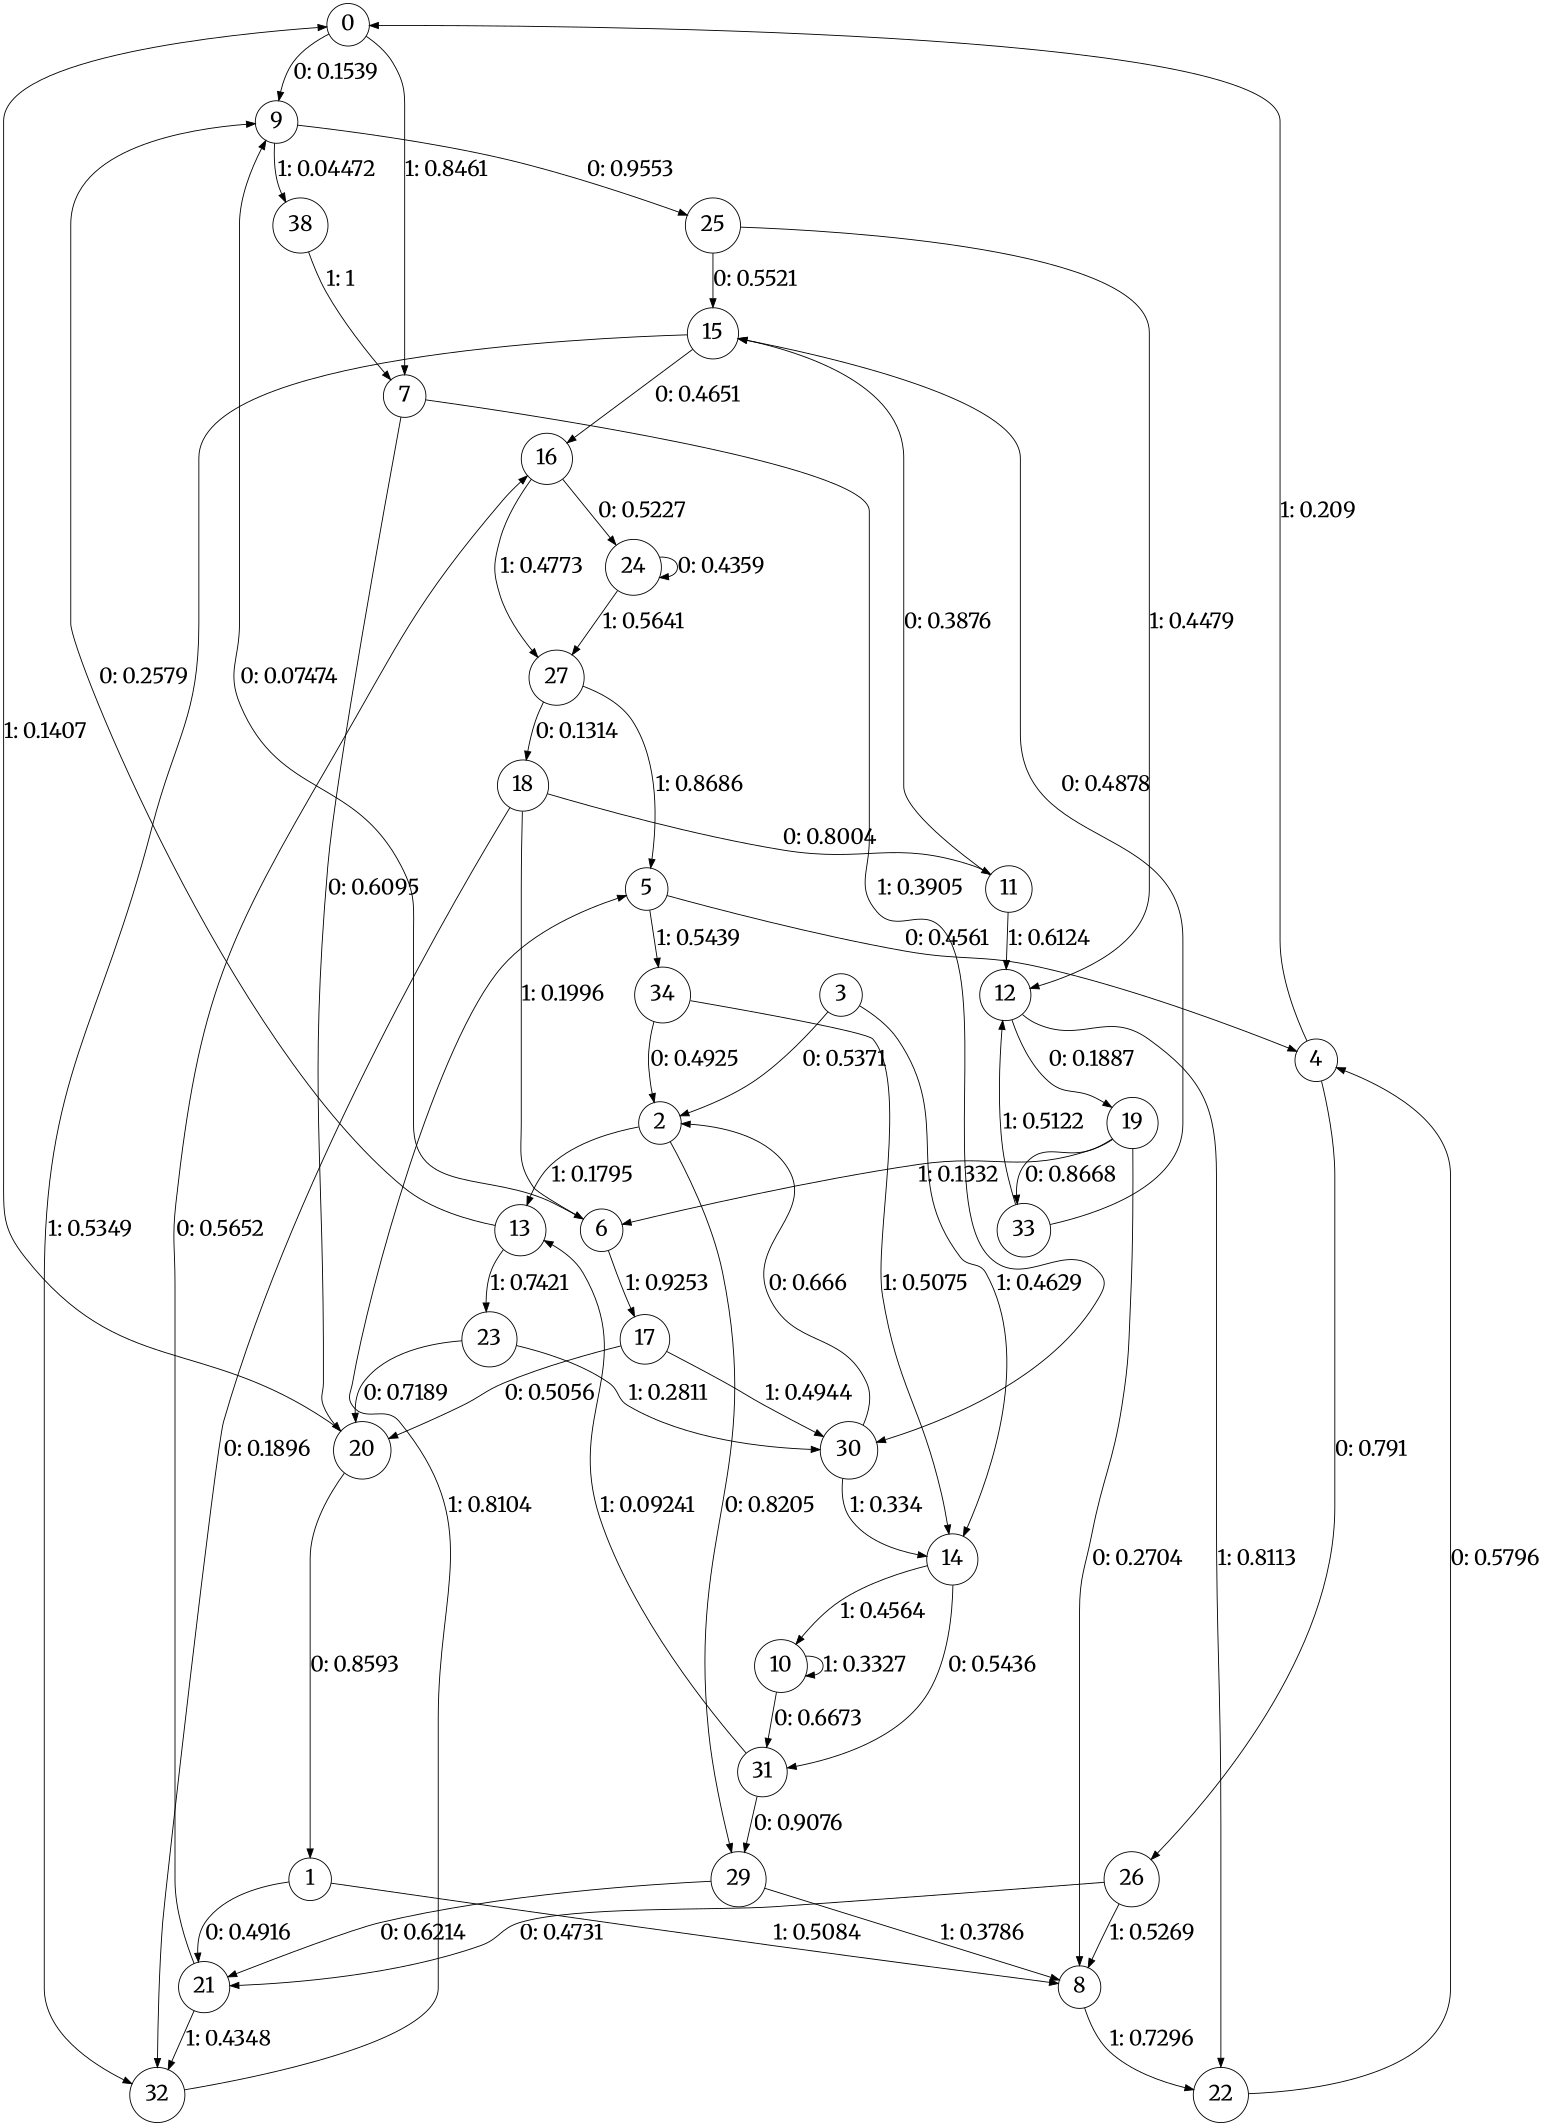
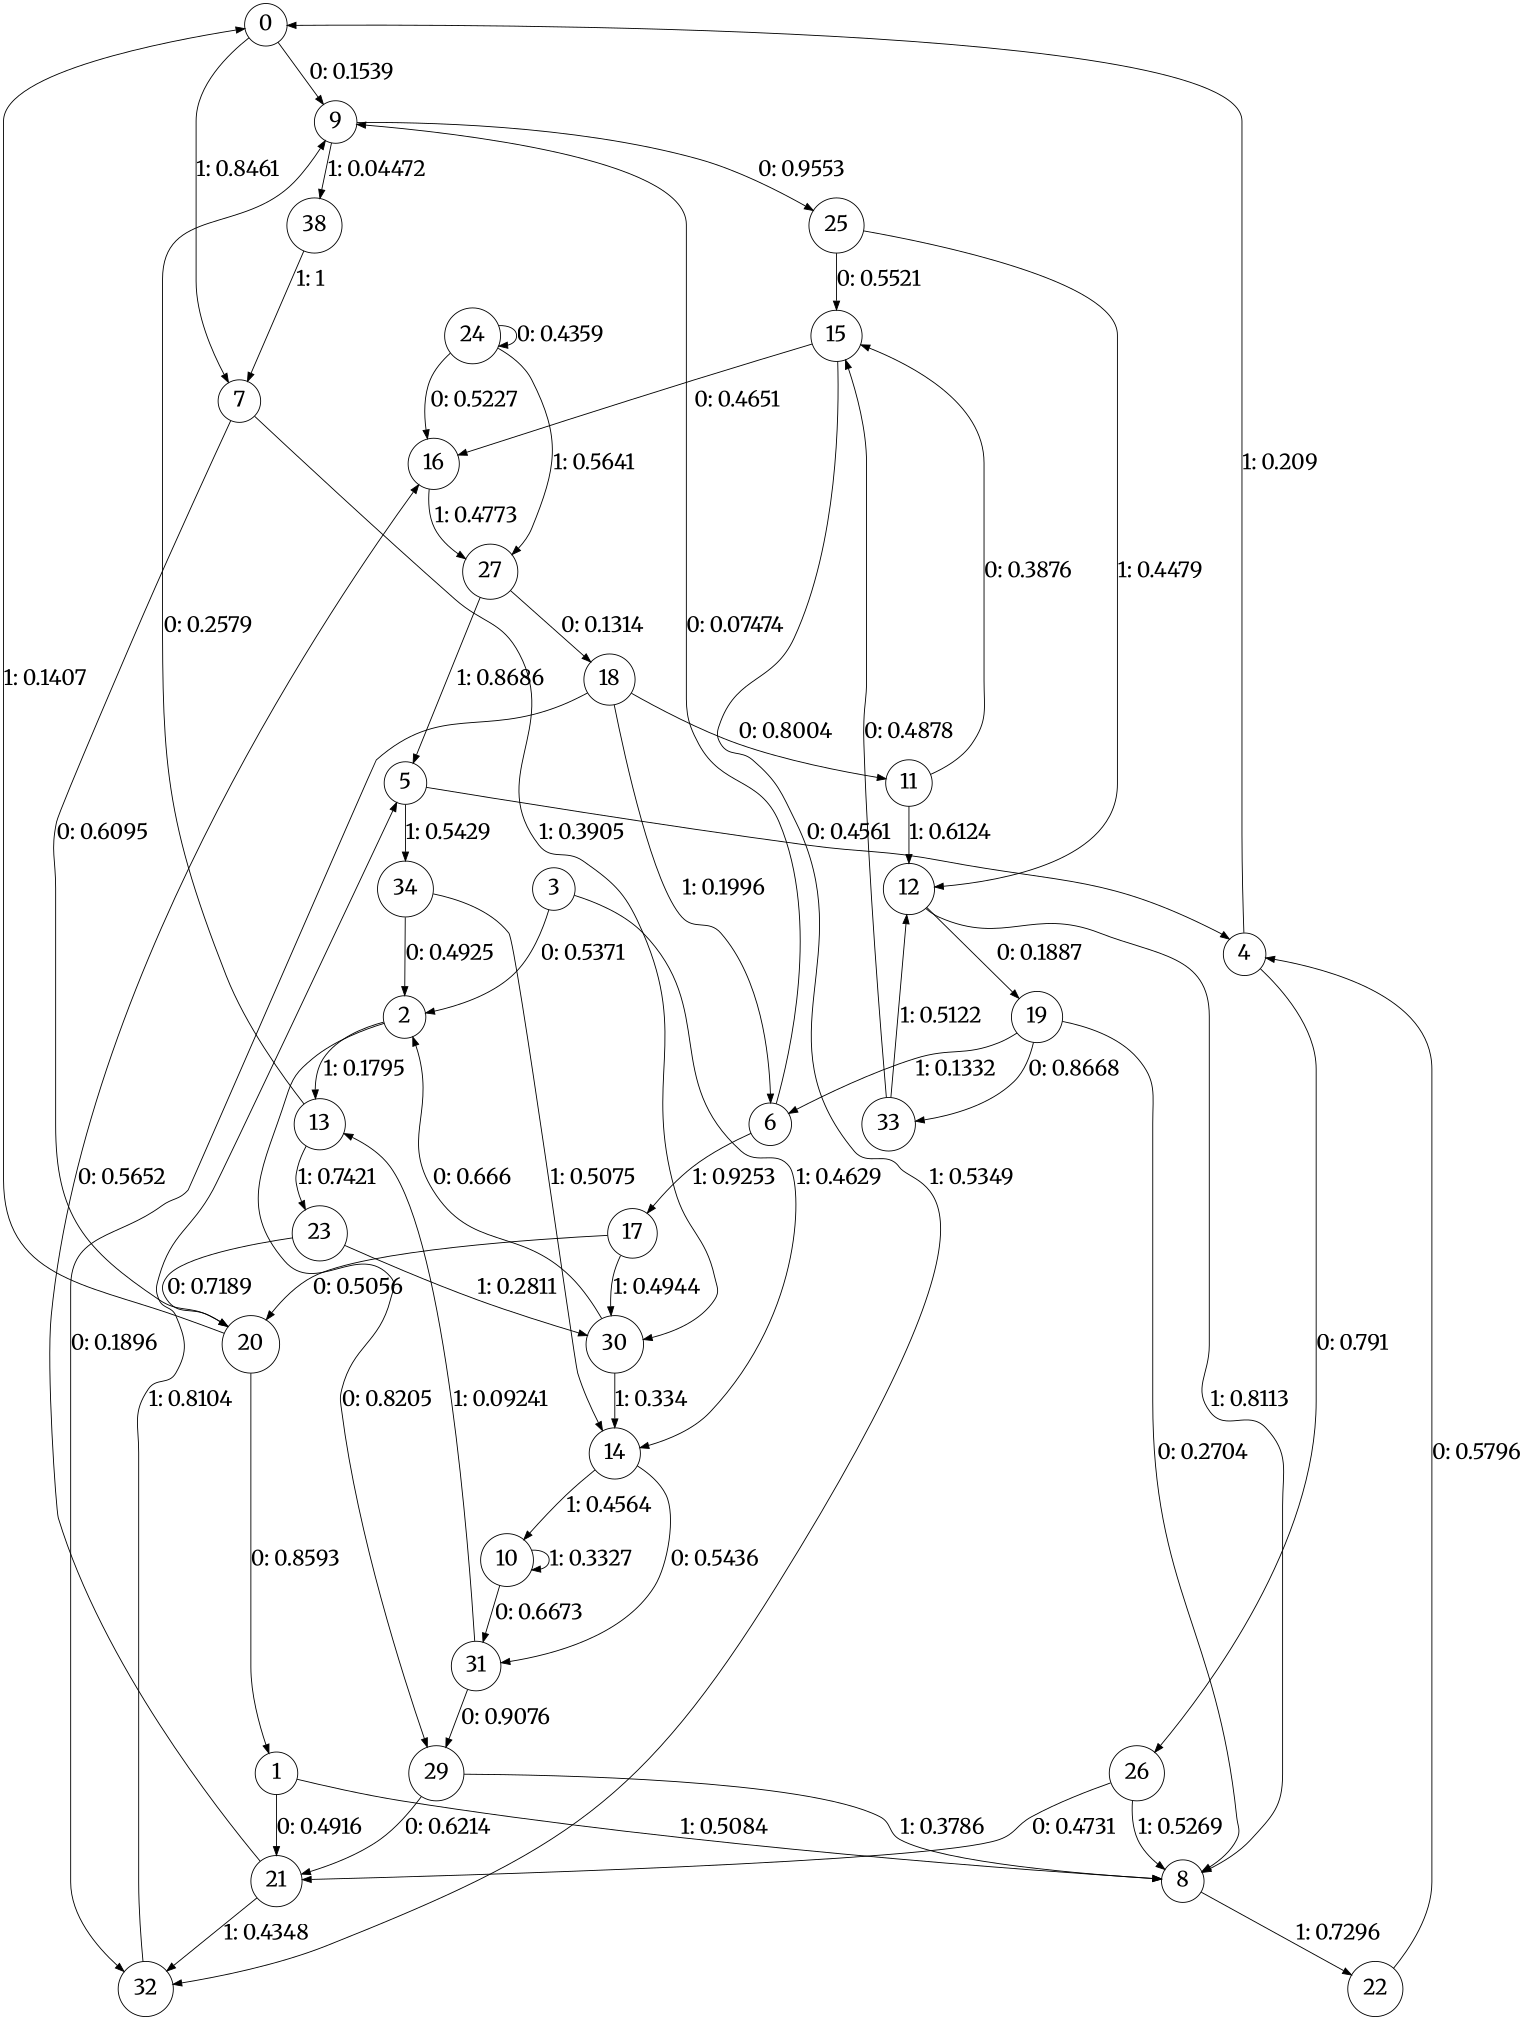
(586, 509) -> (428, 388)
(705, 940) -> (455, 834)
(1216, 1470) -> (1209, 1319)
